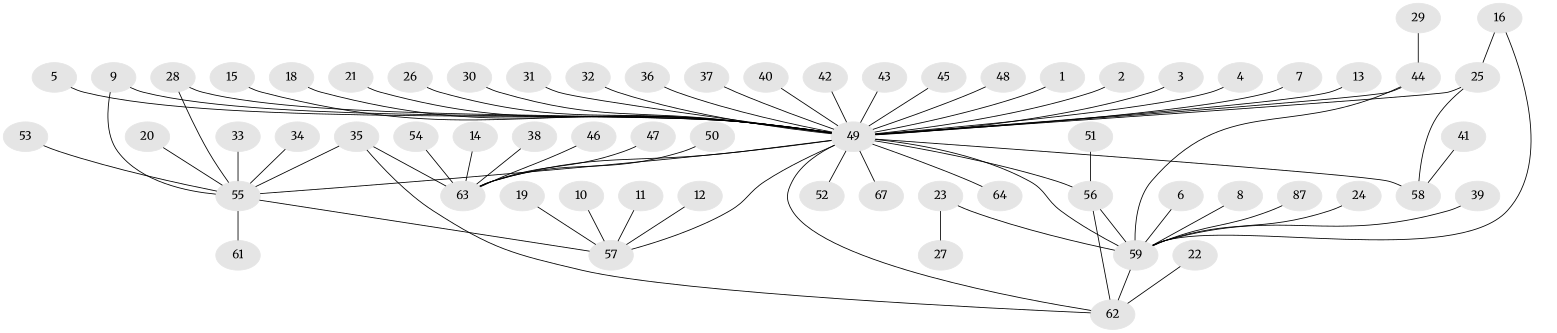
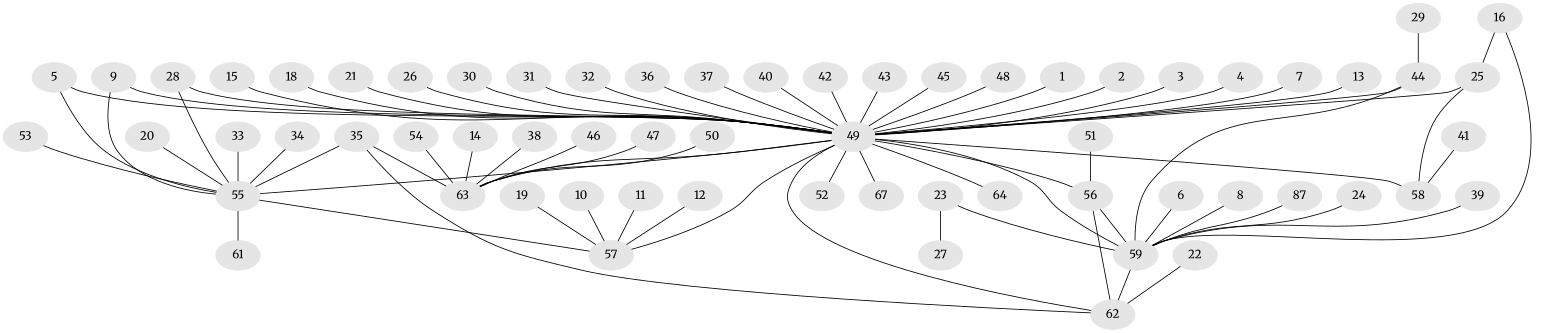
none -> (116, 158)
